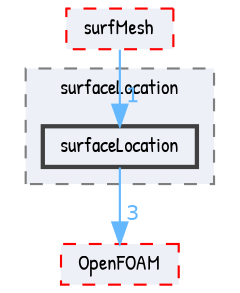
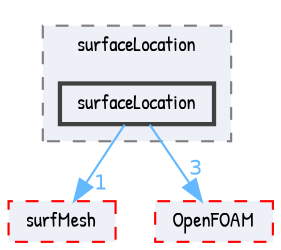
(120, 83) -> (105, 155)
